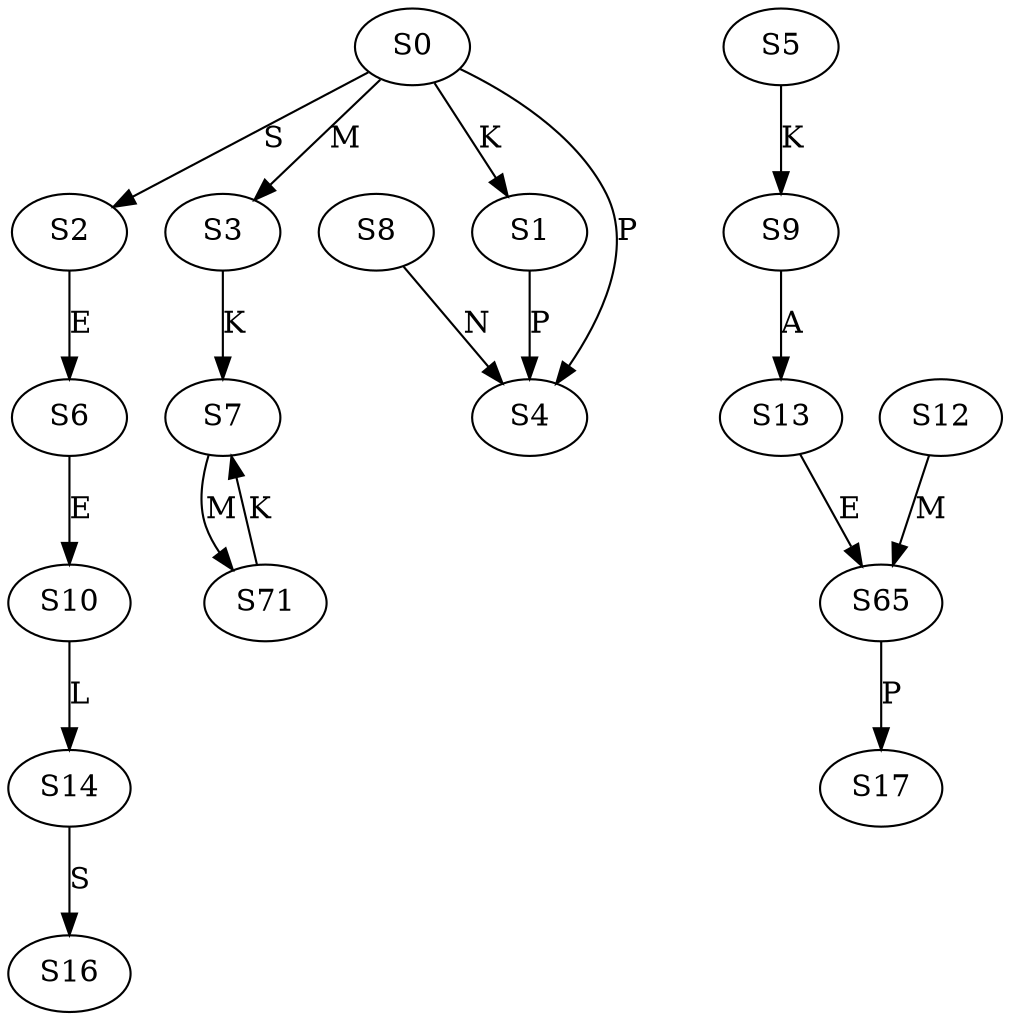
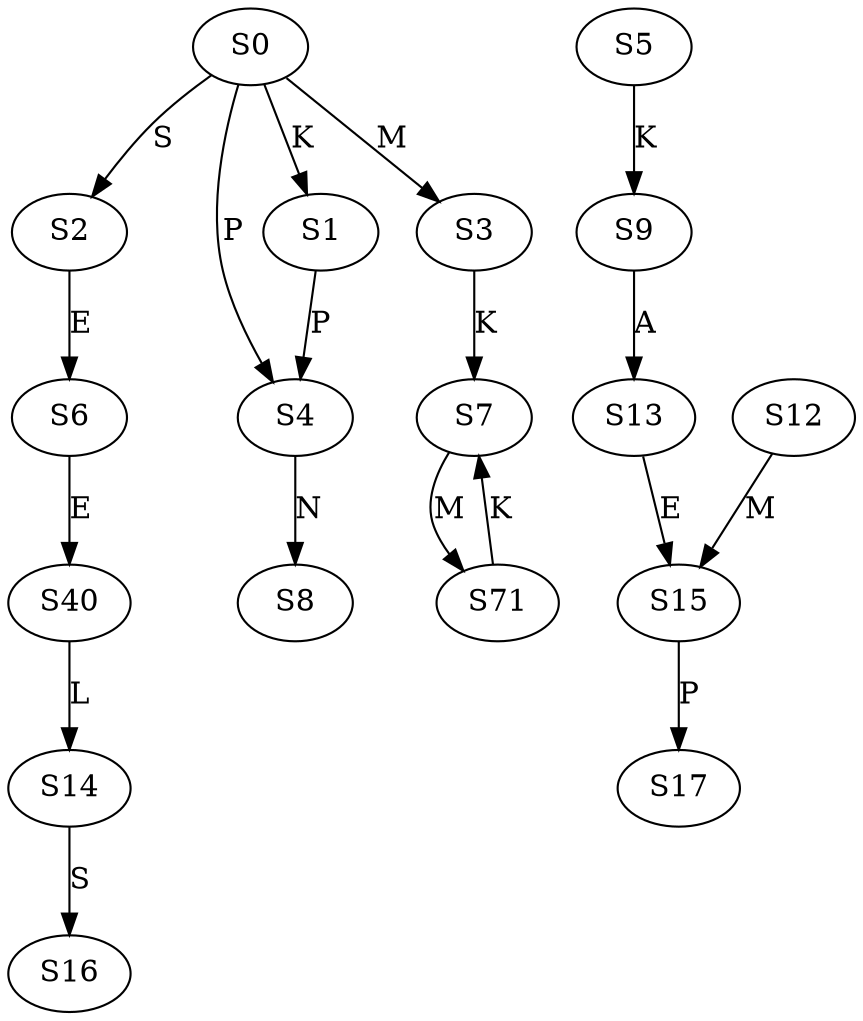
(446, 317) -> (295, 500)
(69, 603) -> (69, 603)
(881, 603) -> (679, 603)
